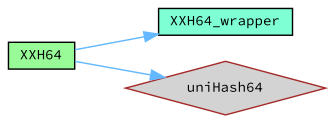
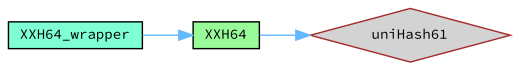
(110, 43) -> (161, 35)
(226, 88) -> (410, 35)
